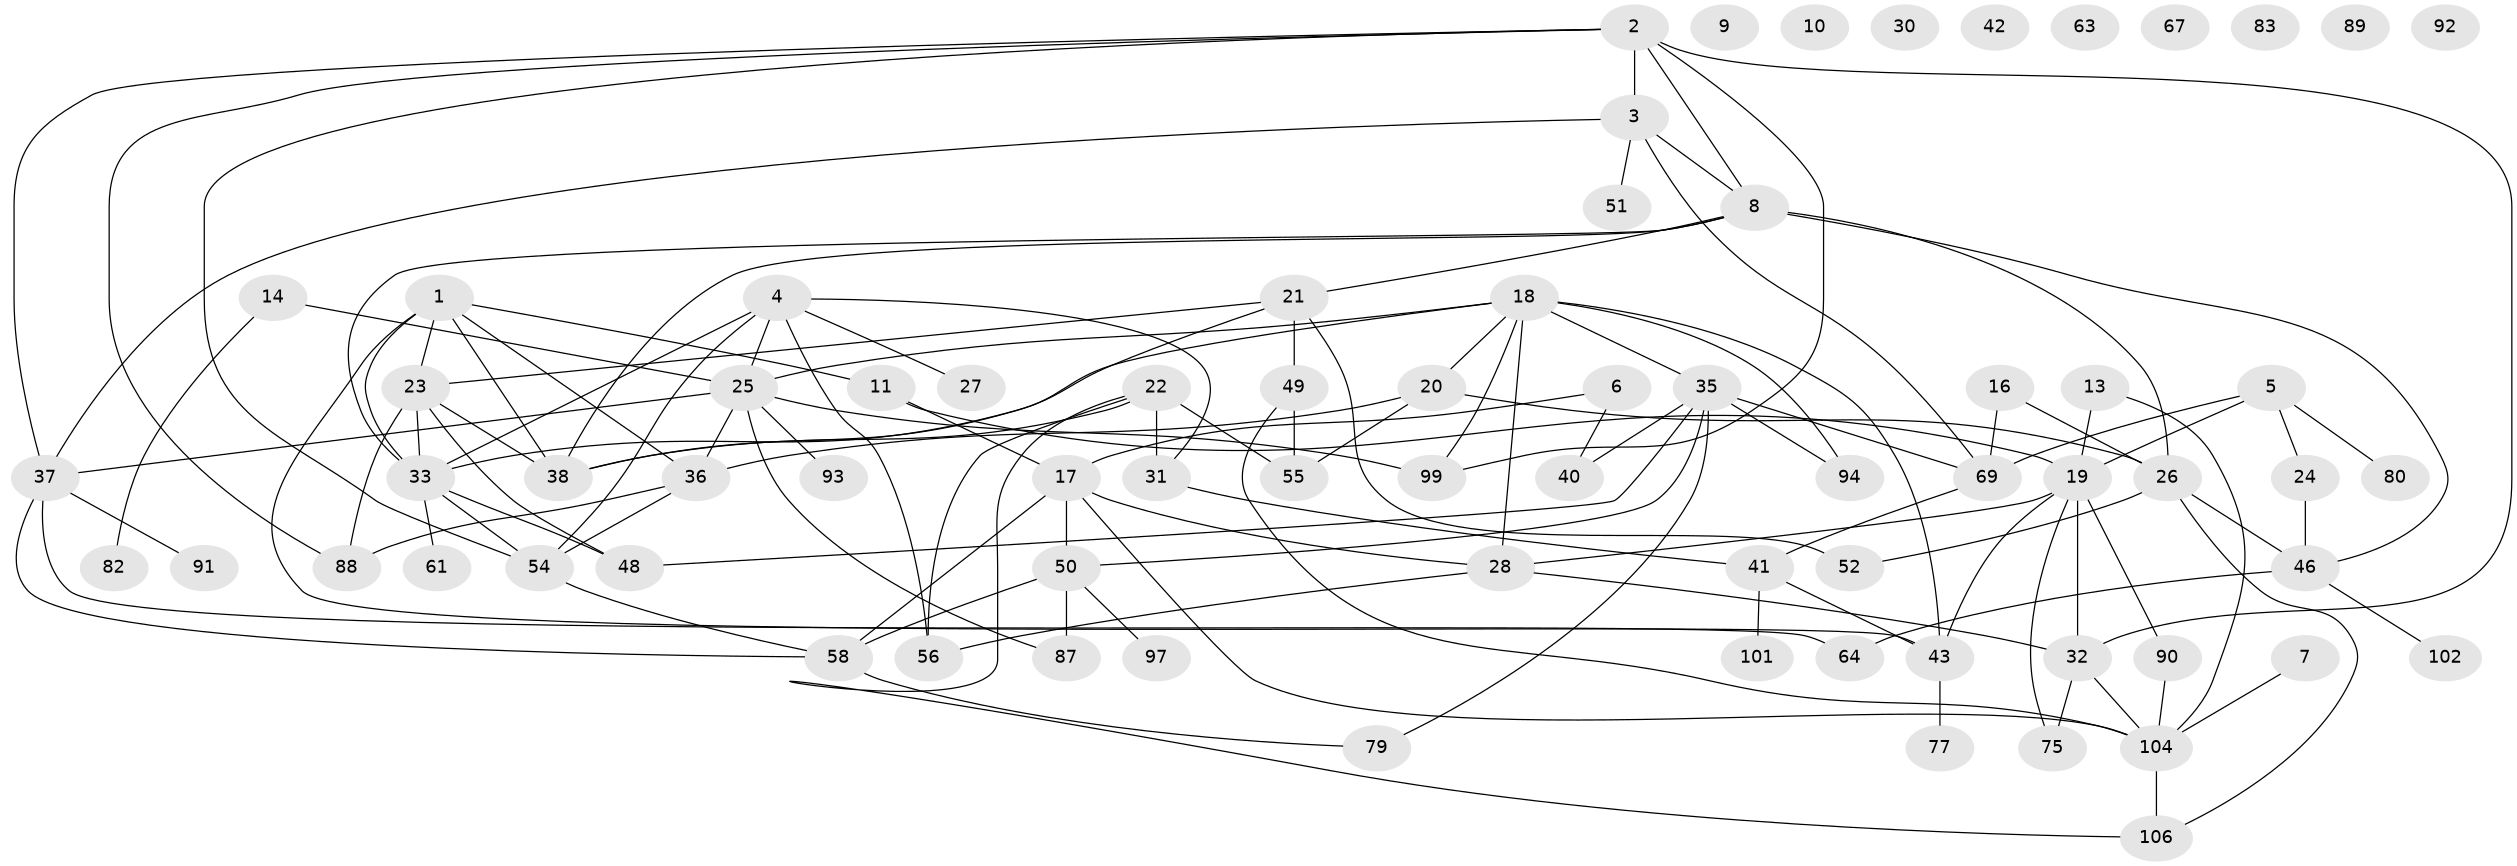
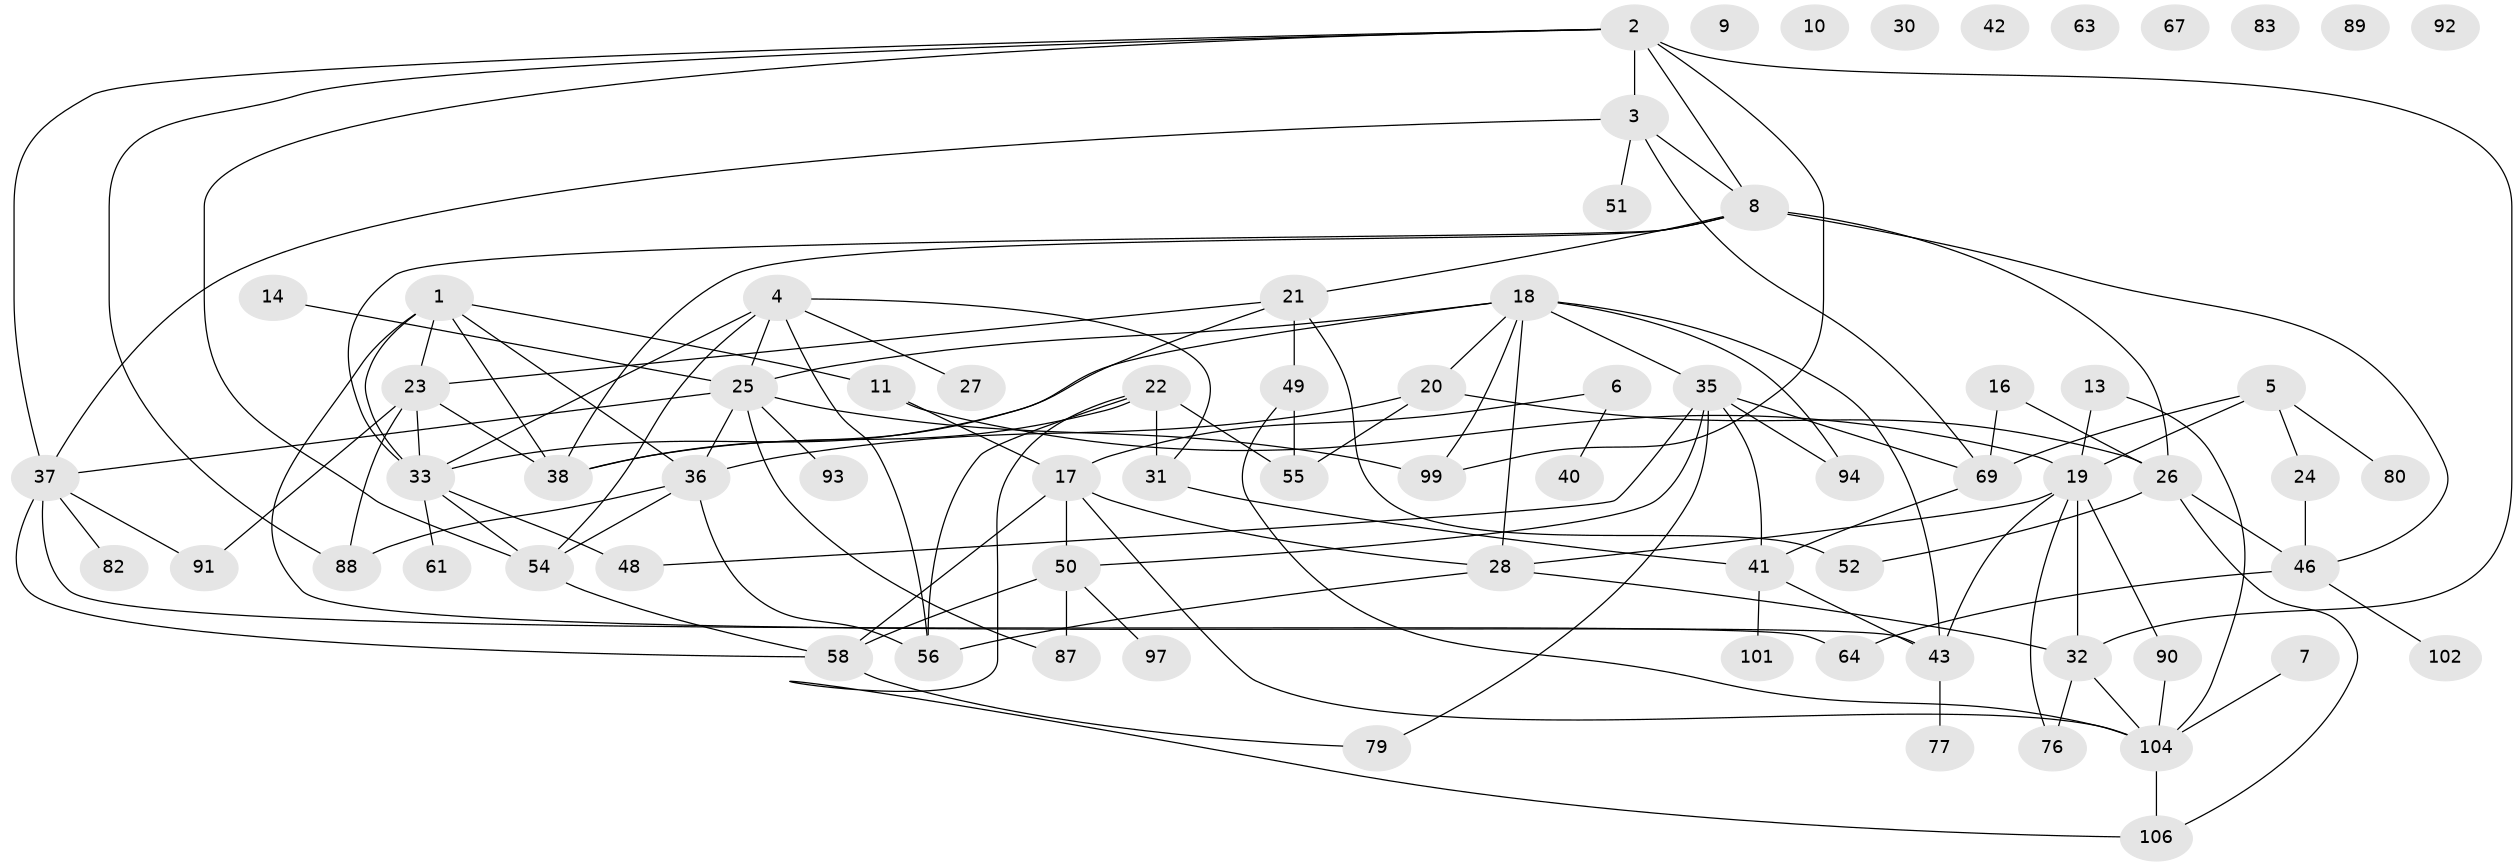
(166, 420) -> (80, 523)
(1638, 433) -> (1756, 473)
(506, 494) -> (310, 478)
none -> (773, 609)
(2053, 748) -> (2053, 748)
